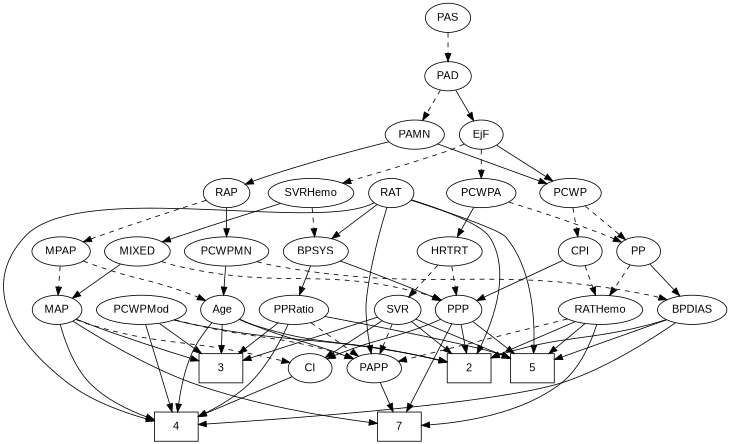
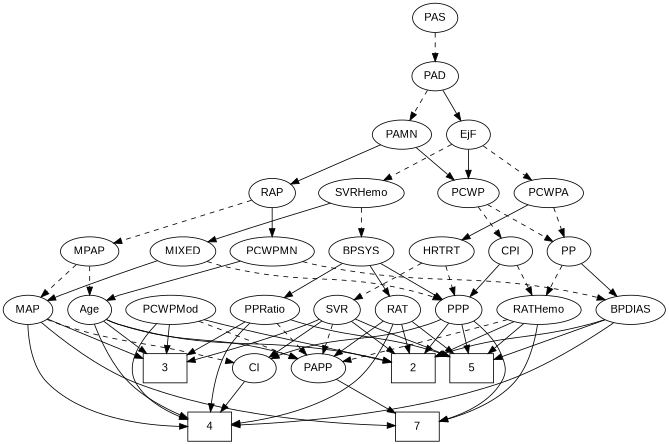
(358, 219) -> (378, 277)
